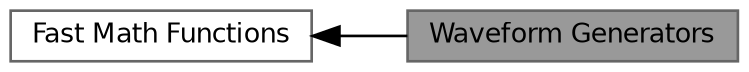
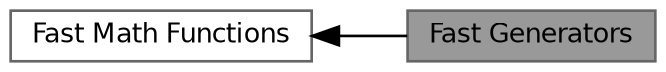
(573, 36) -> (531, 36)
